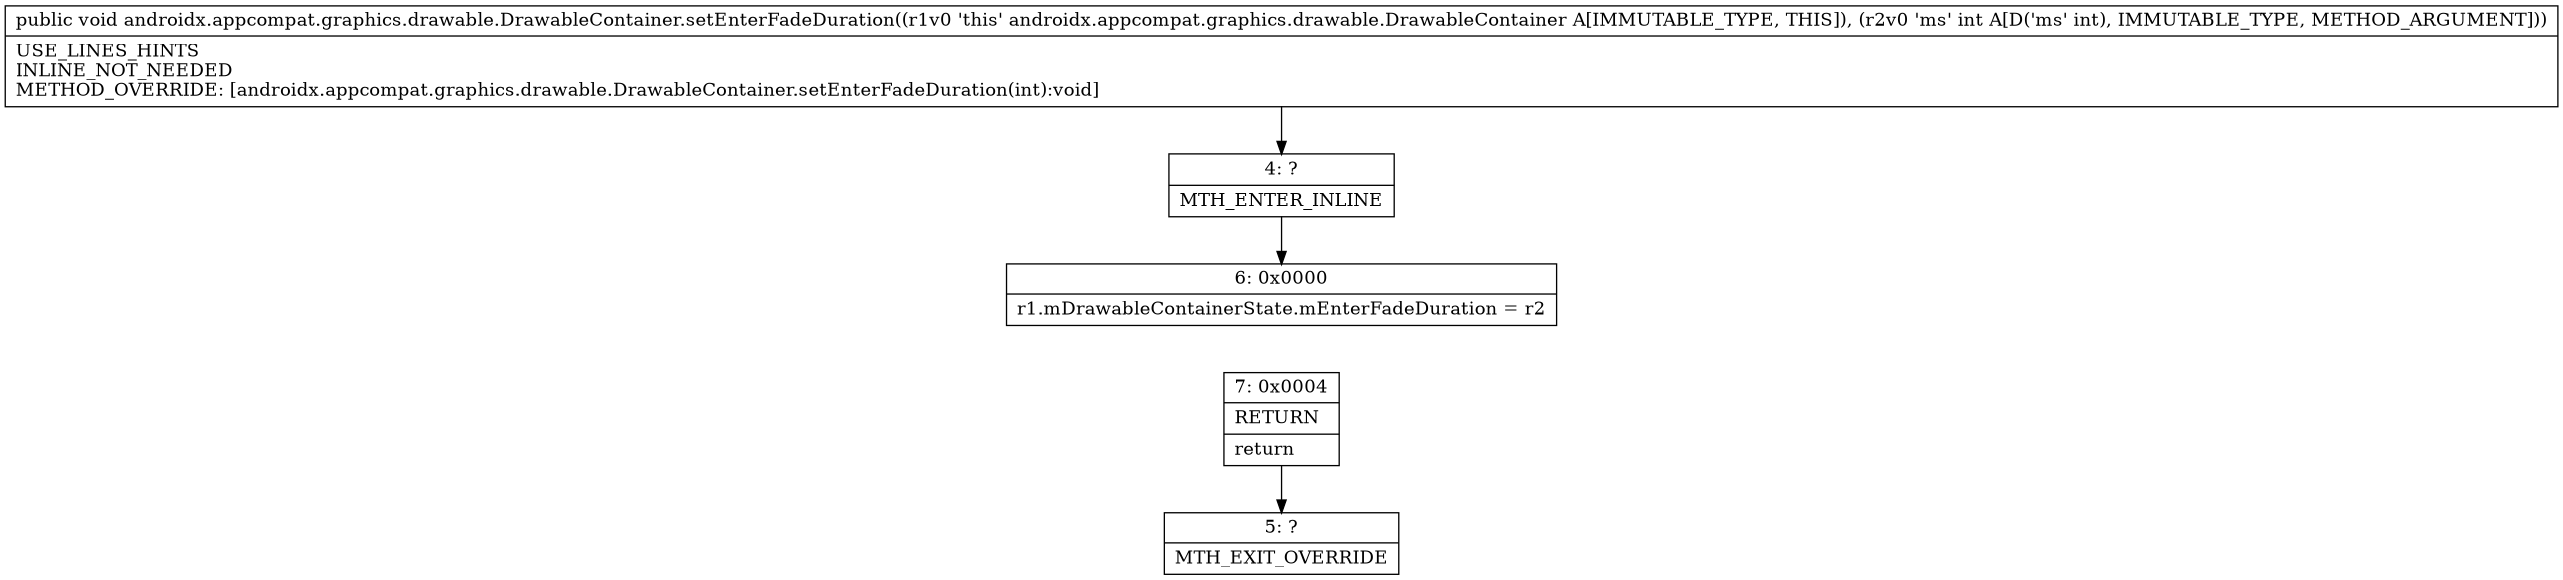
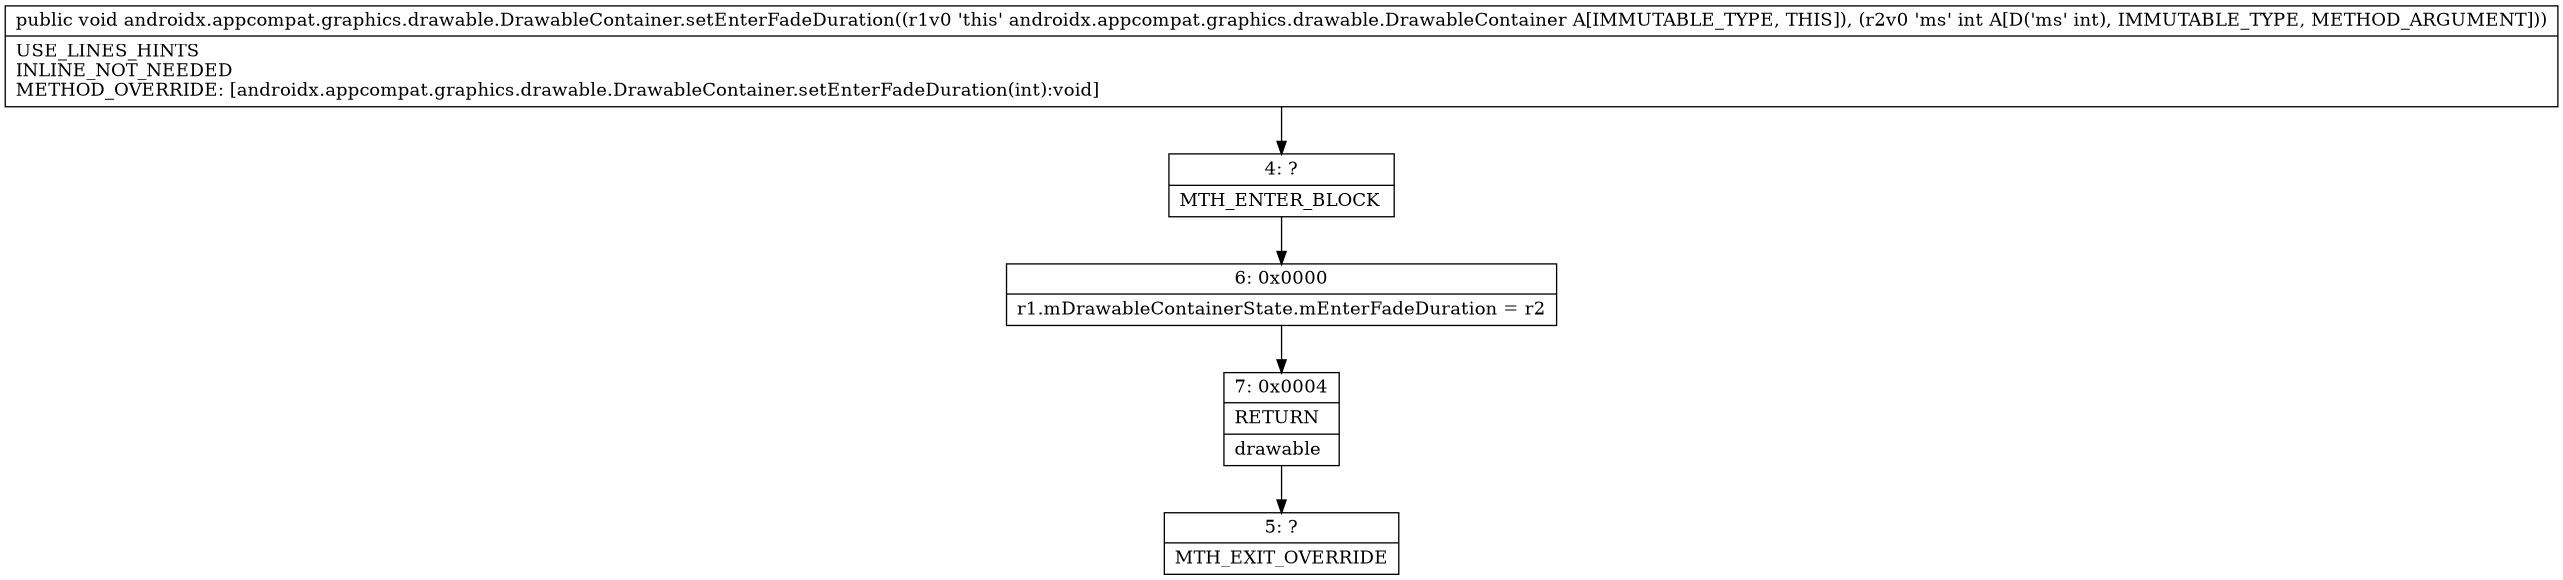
(1282, 200) -> (1280, 200)
none -> (1282, 342)
(1265, 449) -> (1278, 449)
